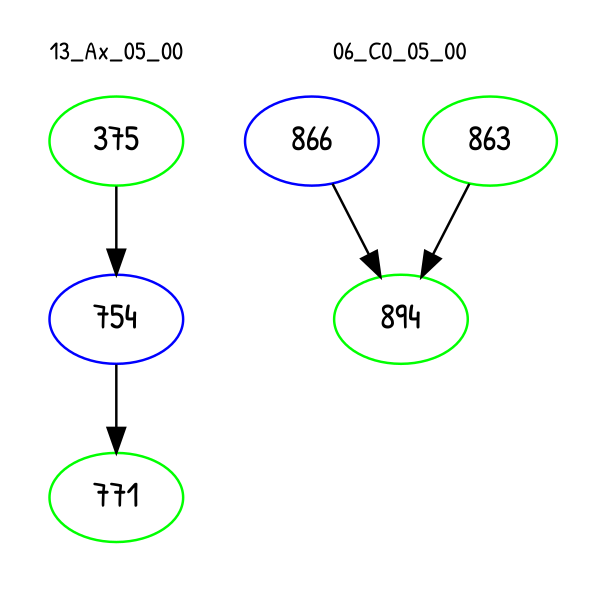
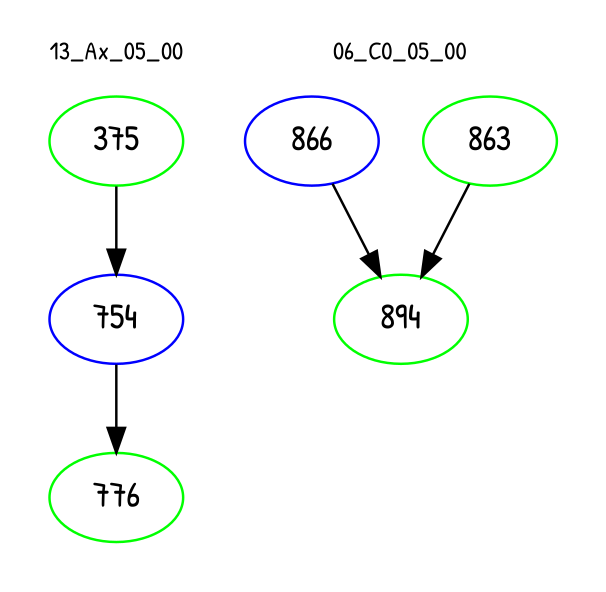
(116, 497) -> (116, 497)
